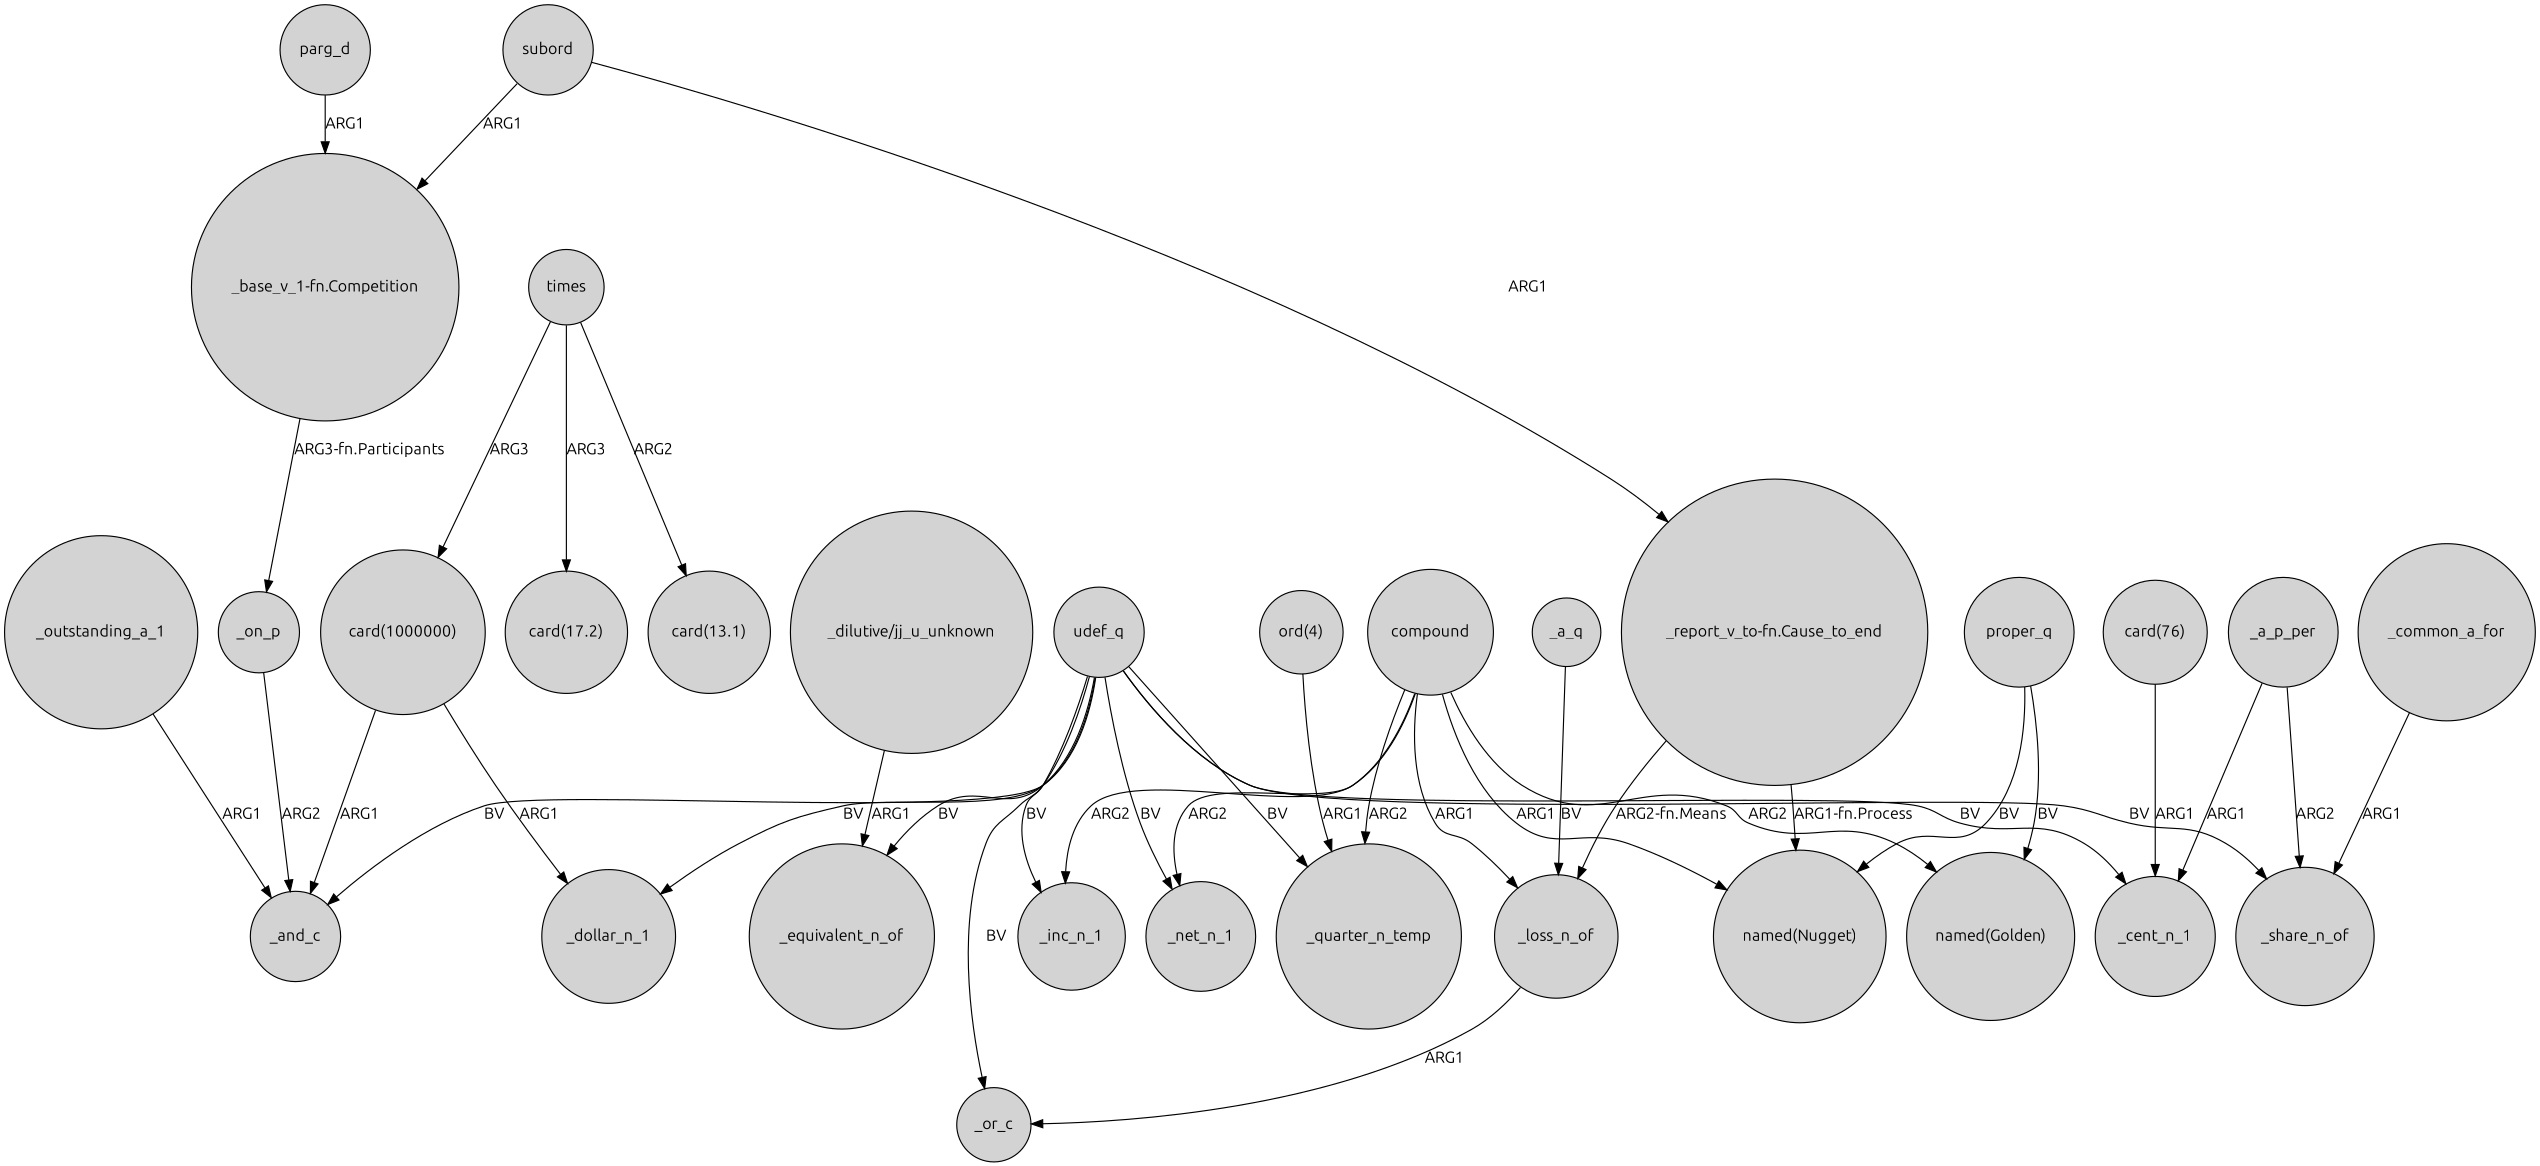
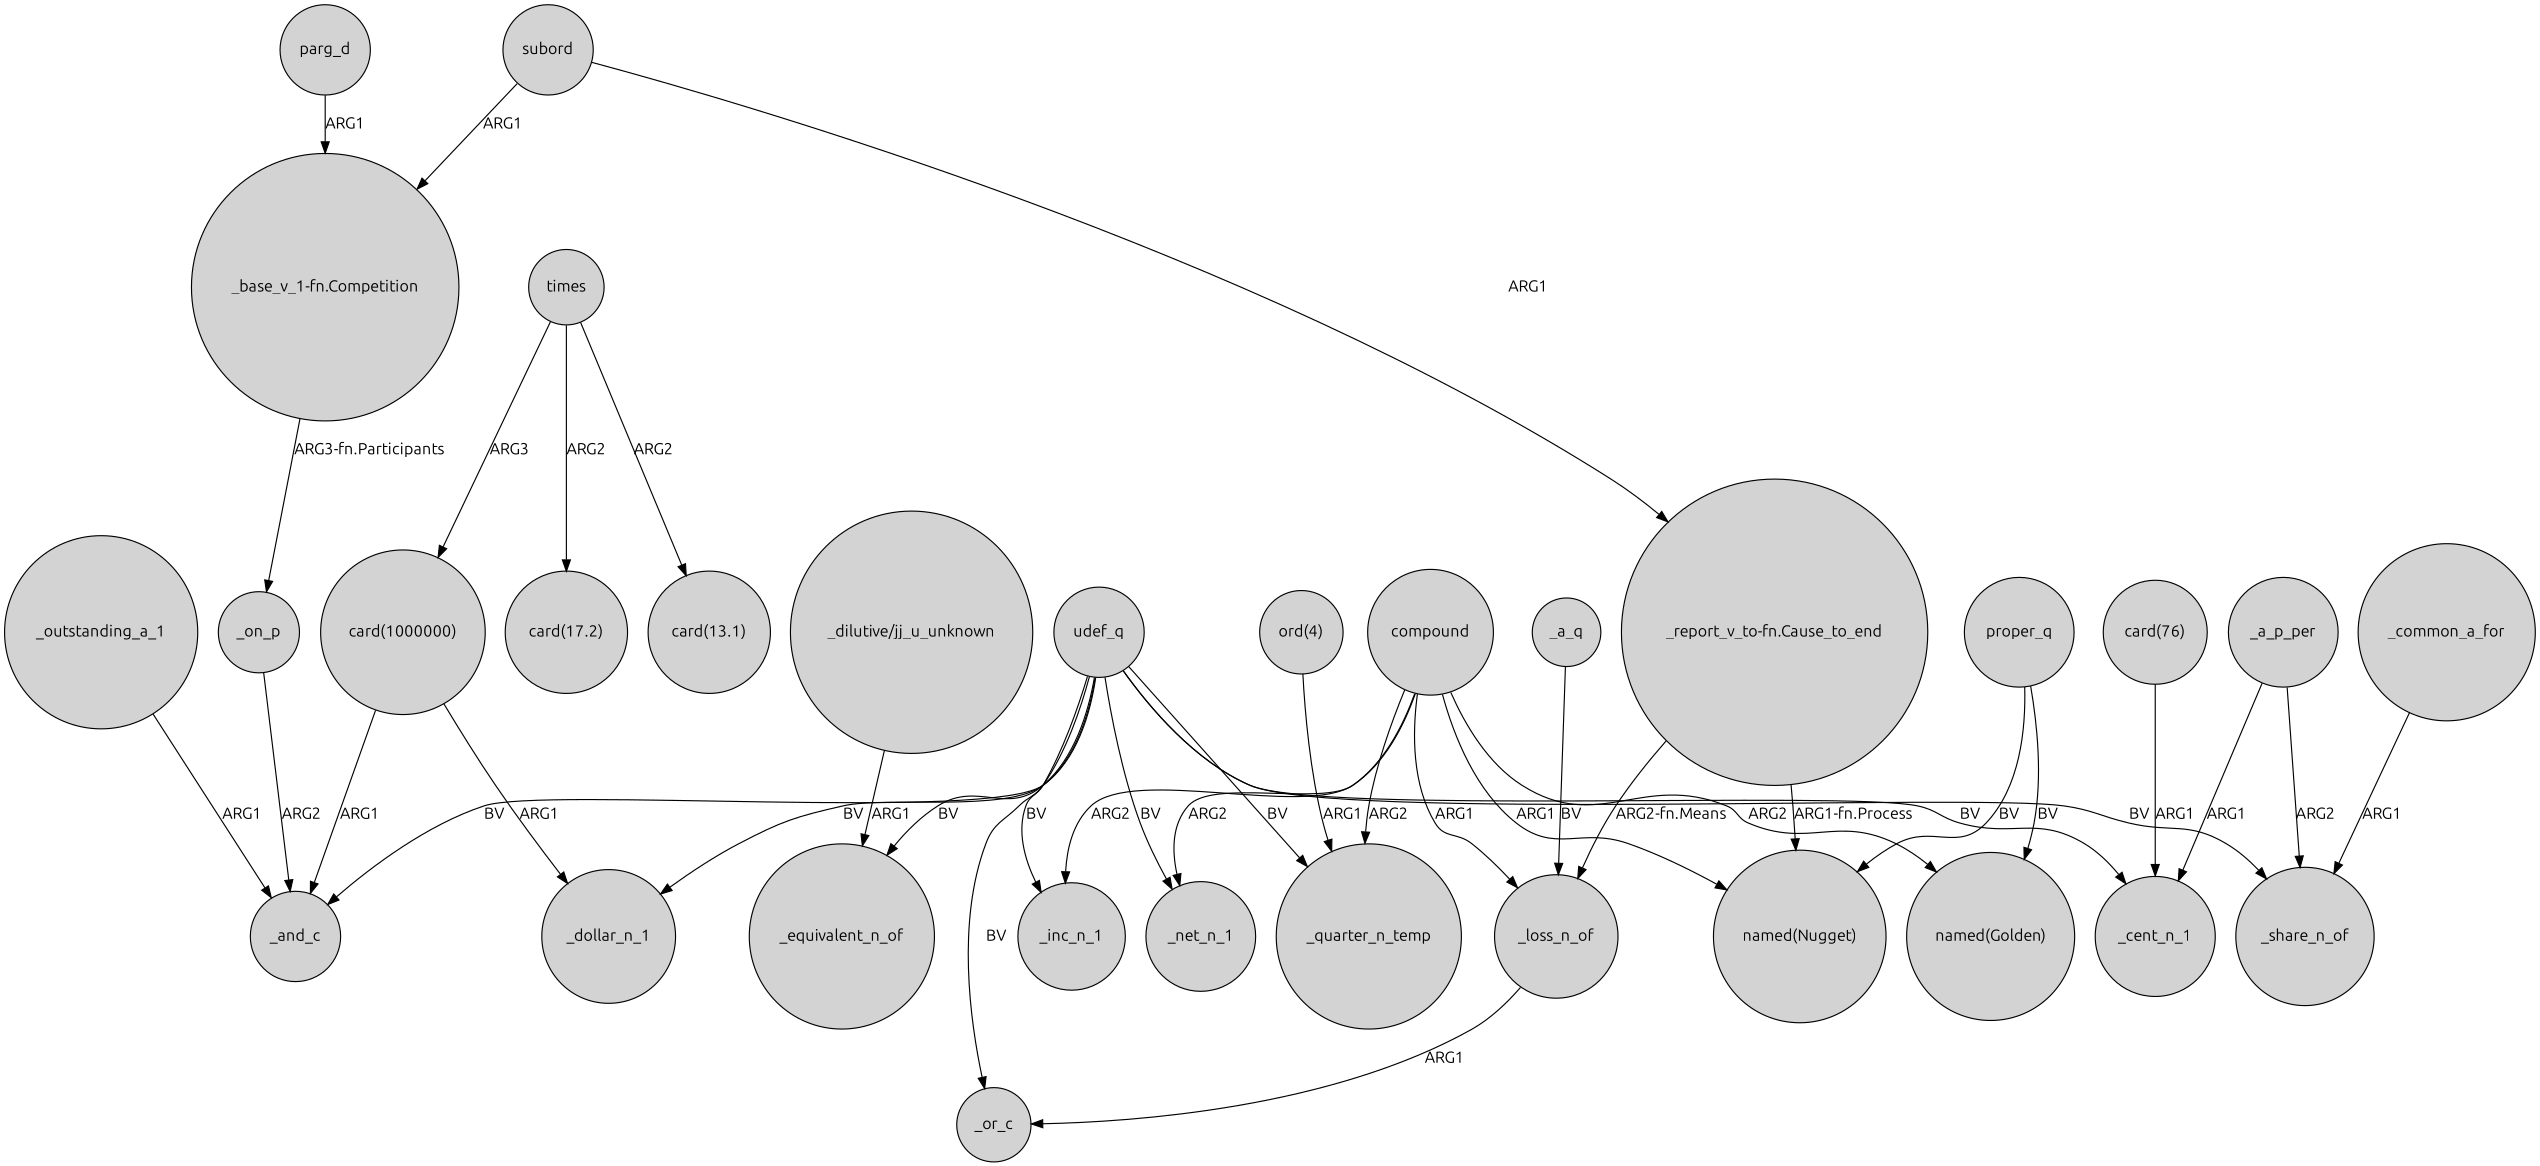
(586, 450) -> (586, 450)
